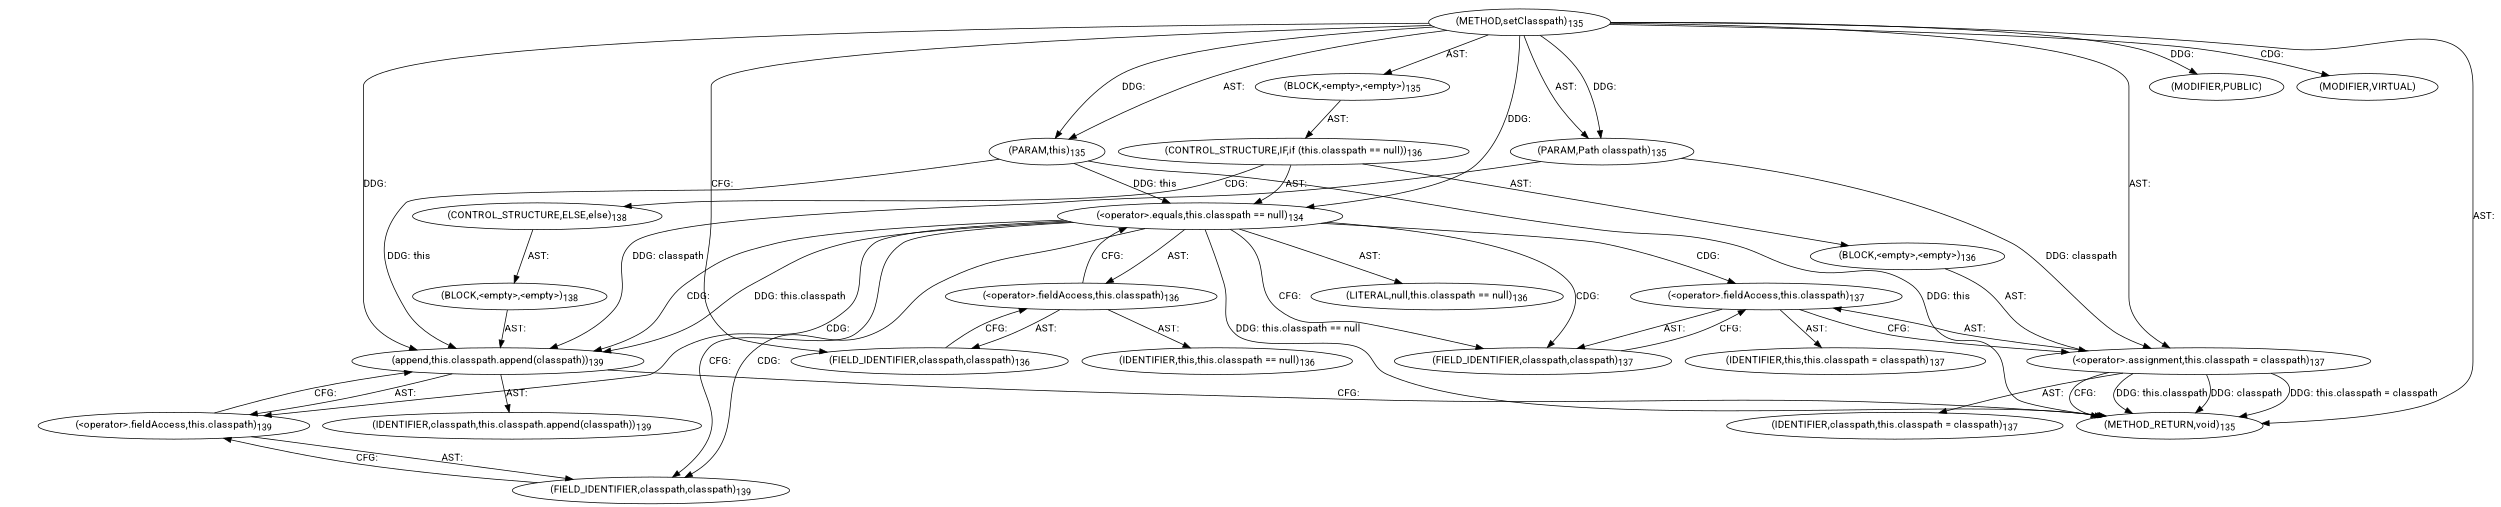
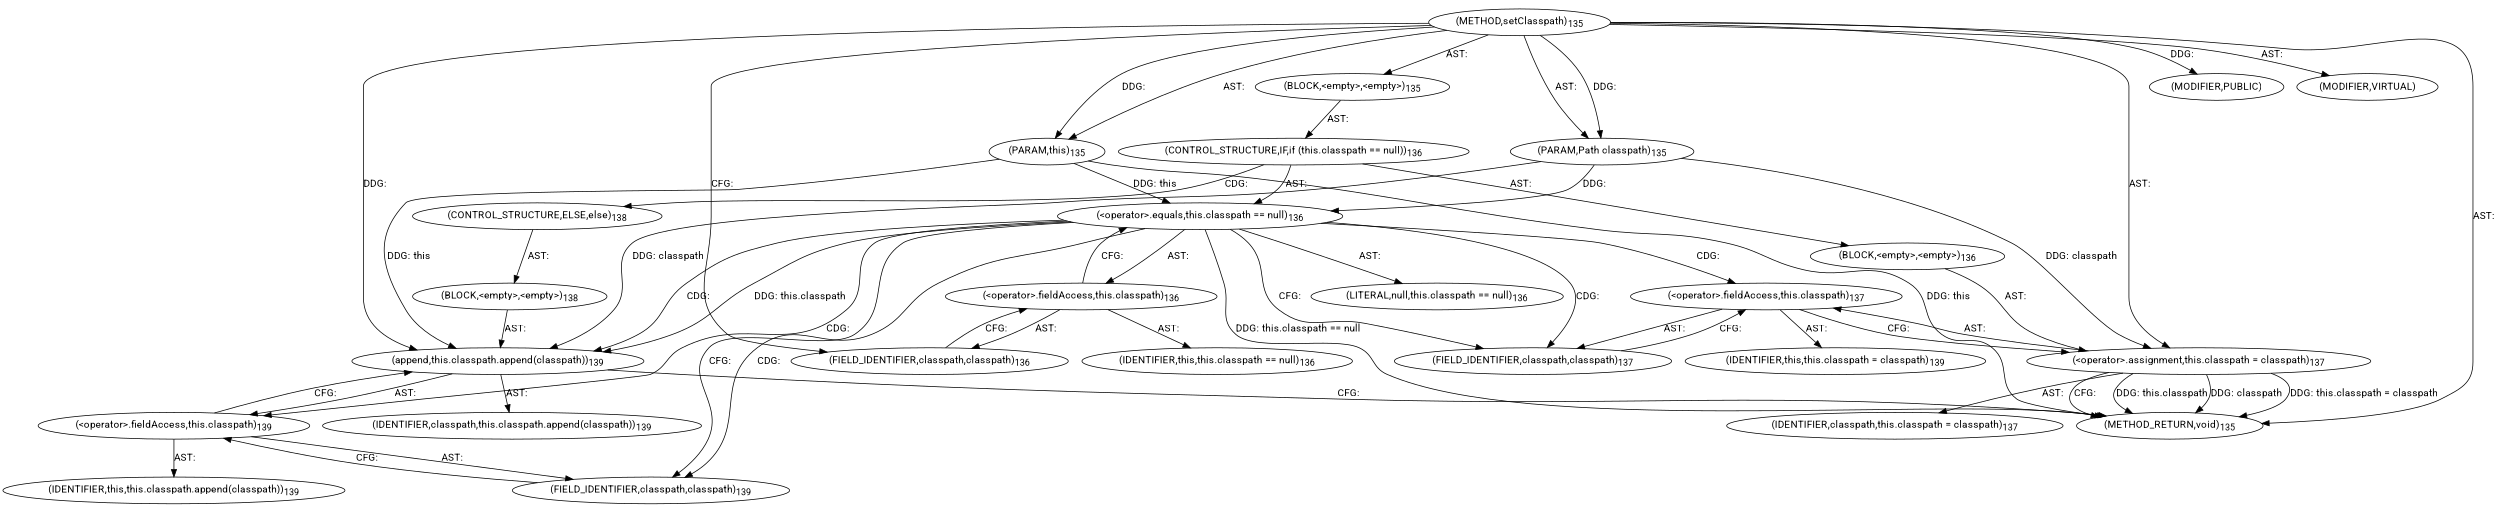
(2274, 55) -> (2274, 55)
(1477, 164) -> (1472, 203)
(1296, 215) -> (1296, 215)
(1937, 360) -> (1937, 360)
none -> (174, 490)
